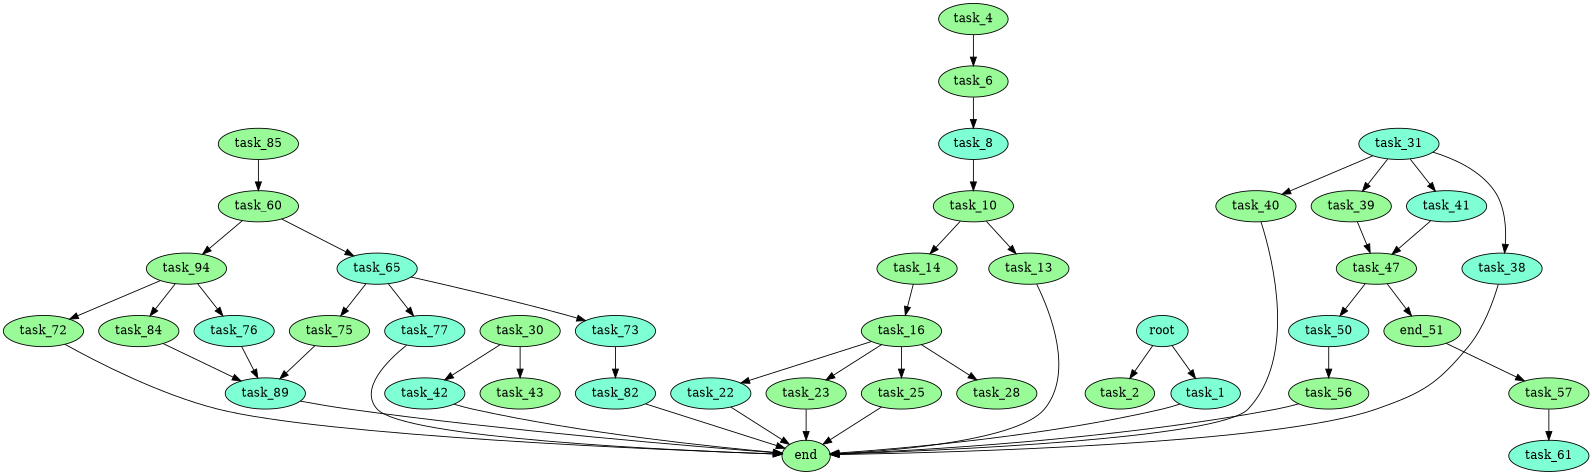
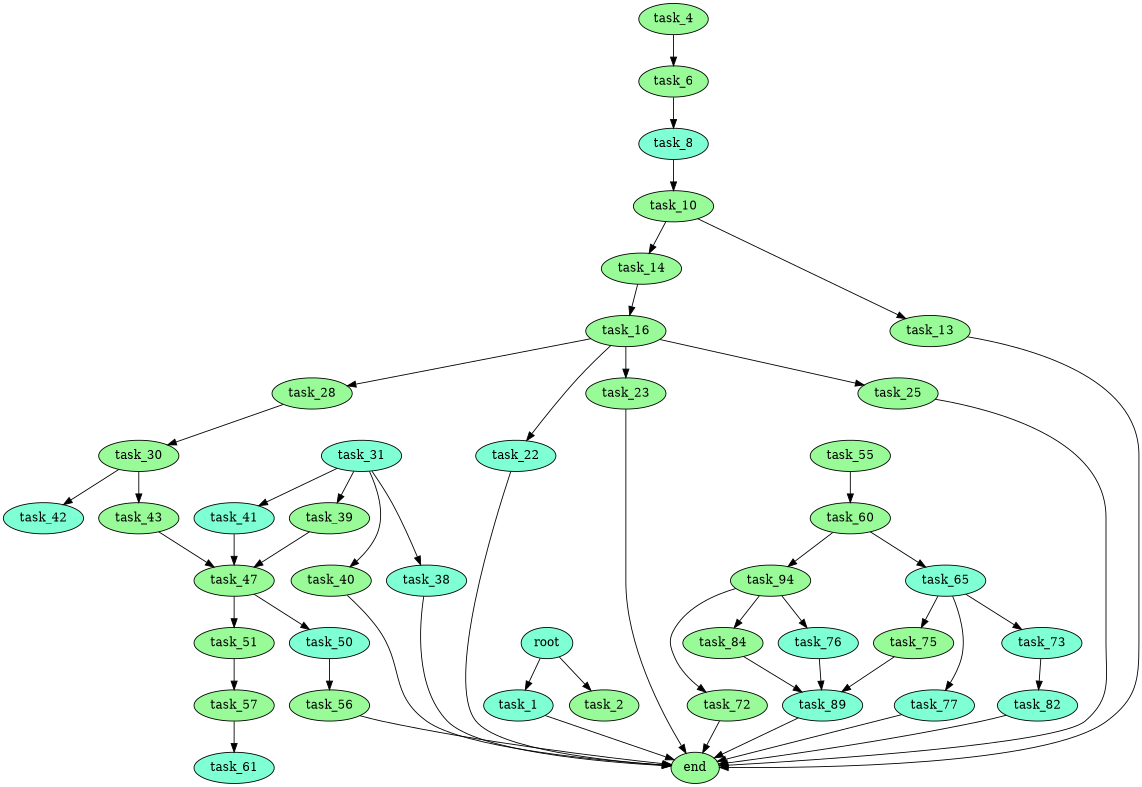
(258, 144) -> (850, 456)
(1422, 331) -> (234, 643)
none -> (229, 423)
(605, 433) -> none
none -> (183, 547)
